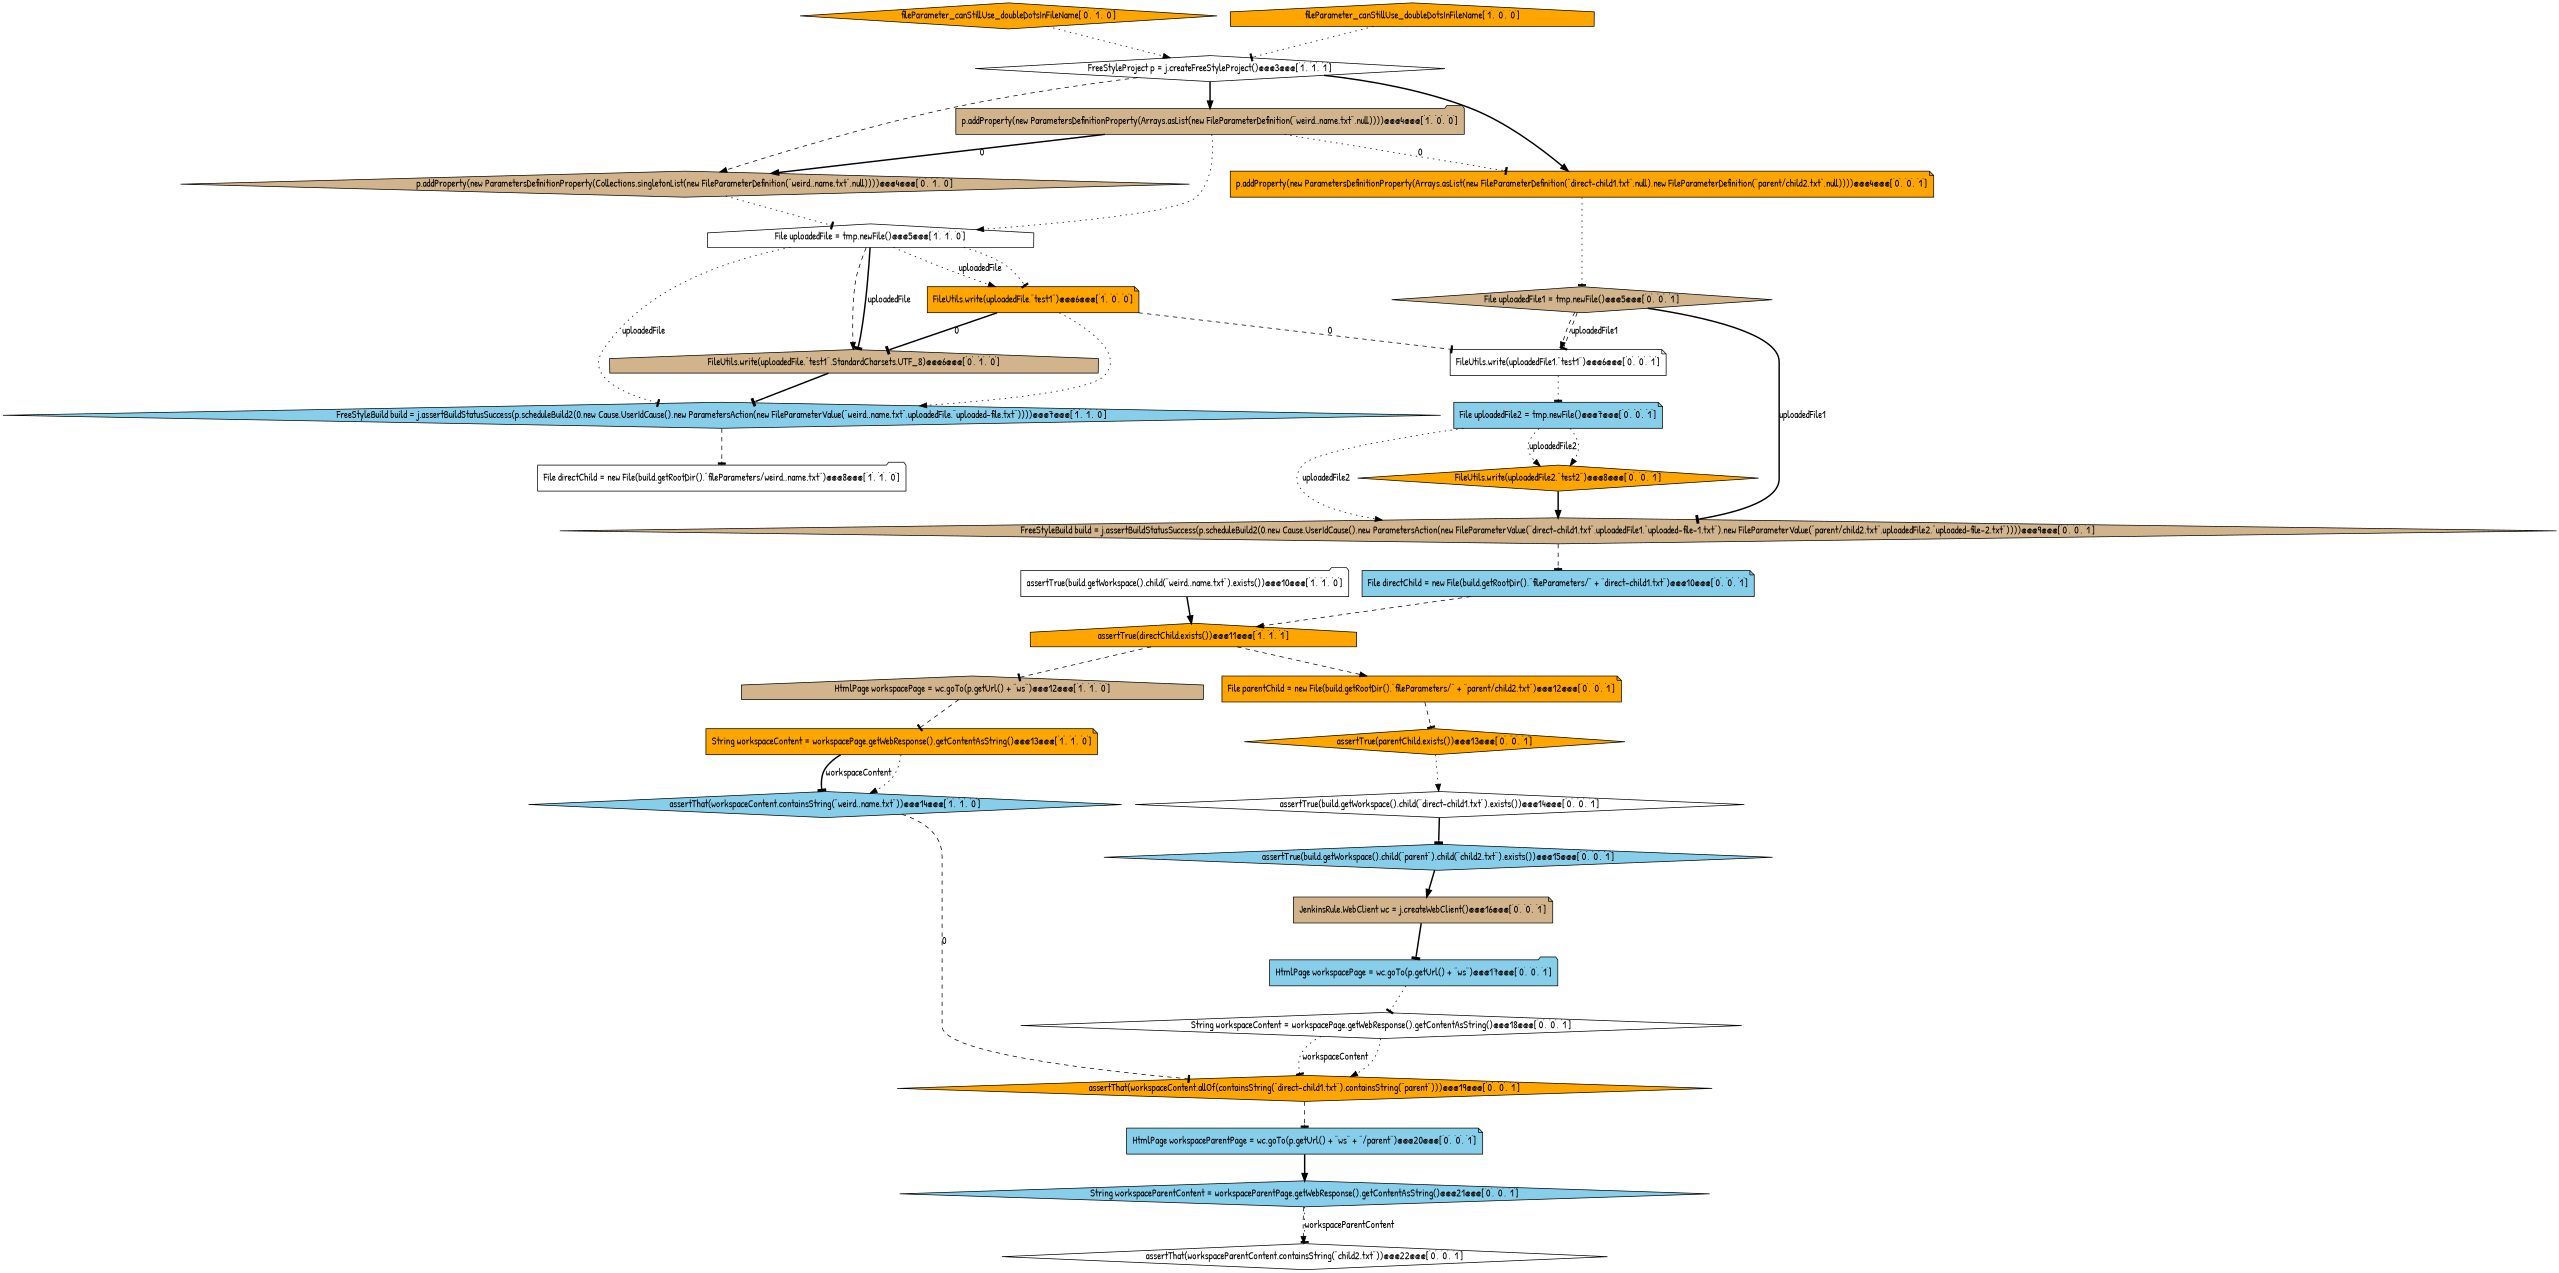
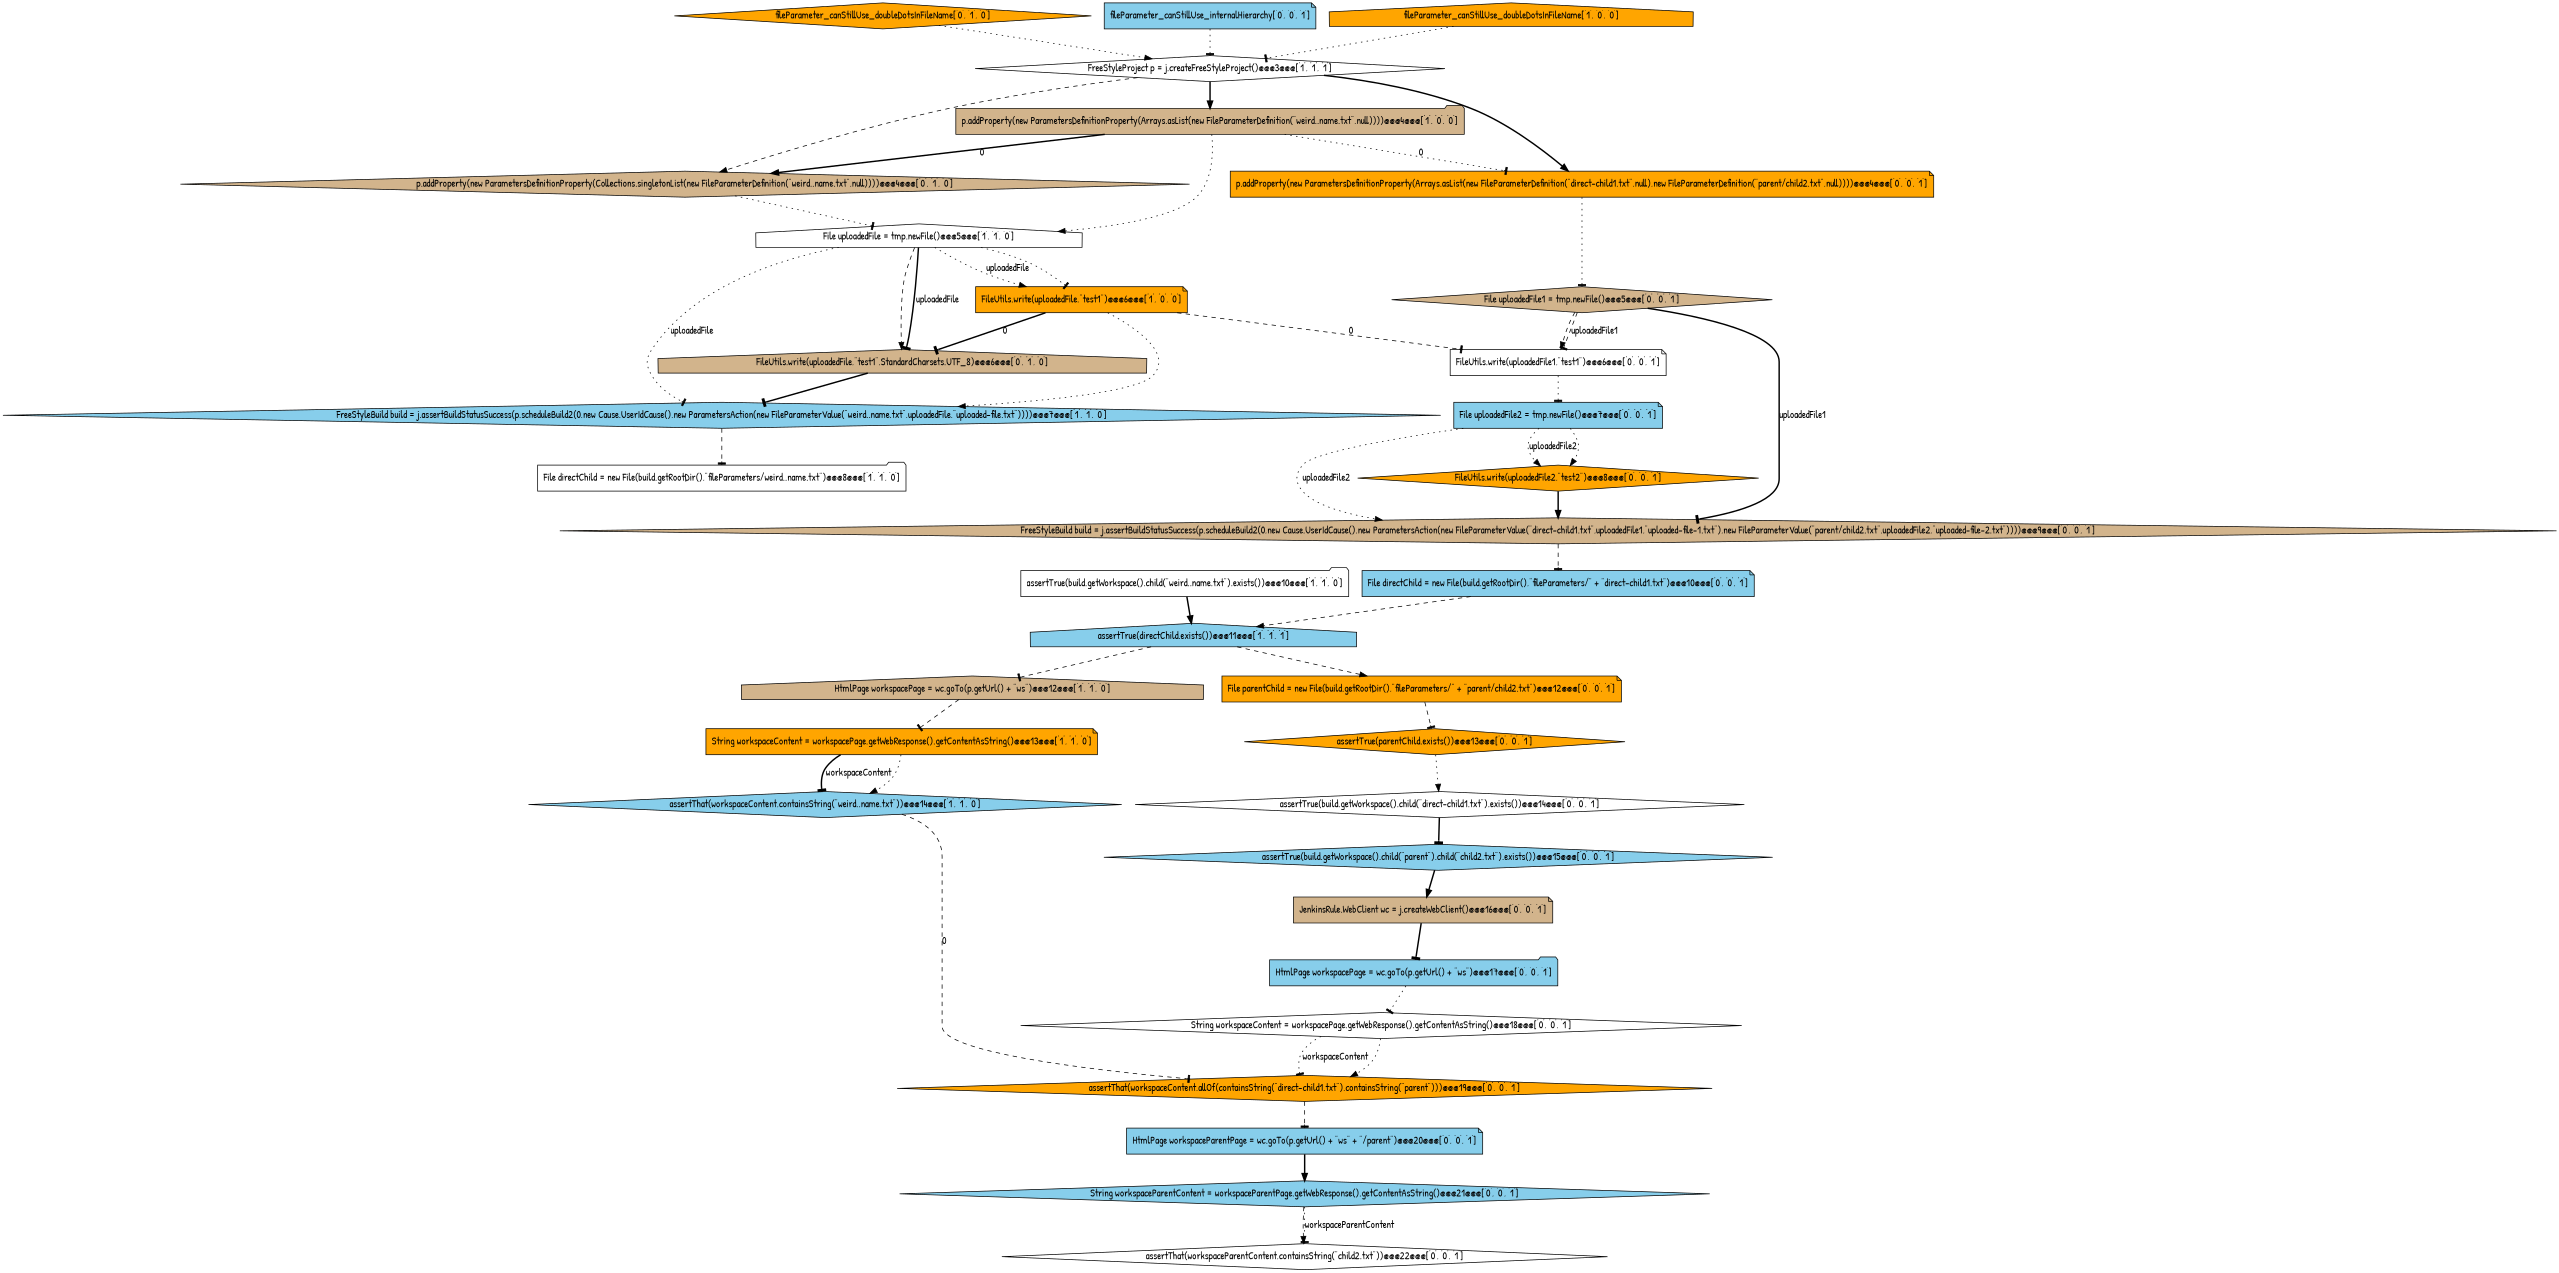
none -> (1210, 16)
(1193, 636) -> (1193, 636)
